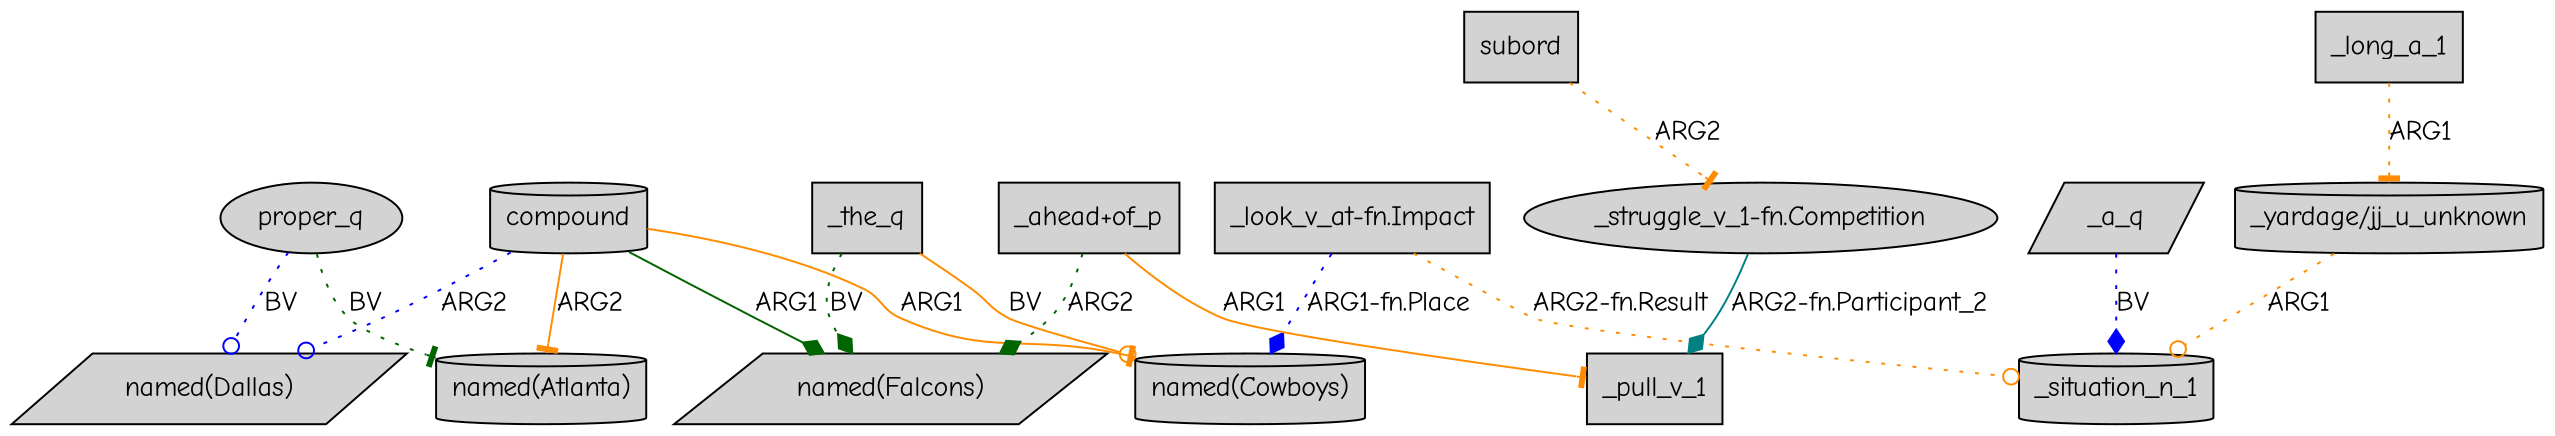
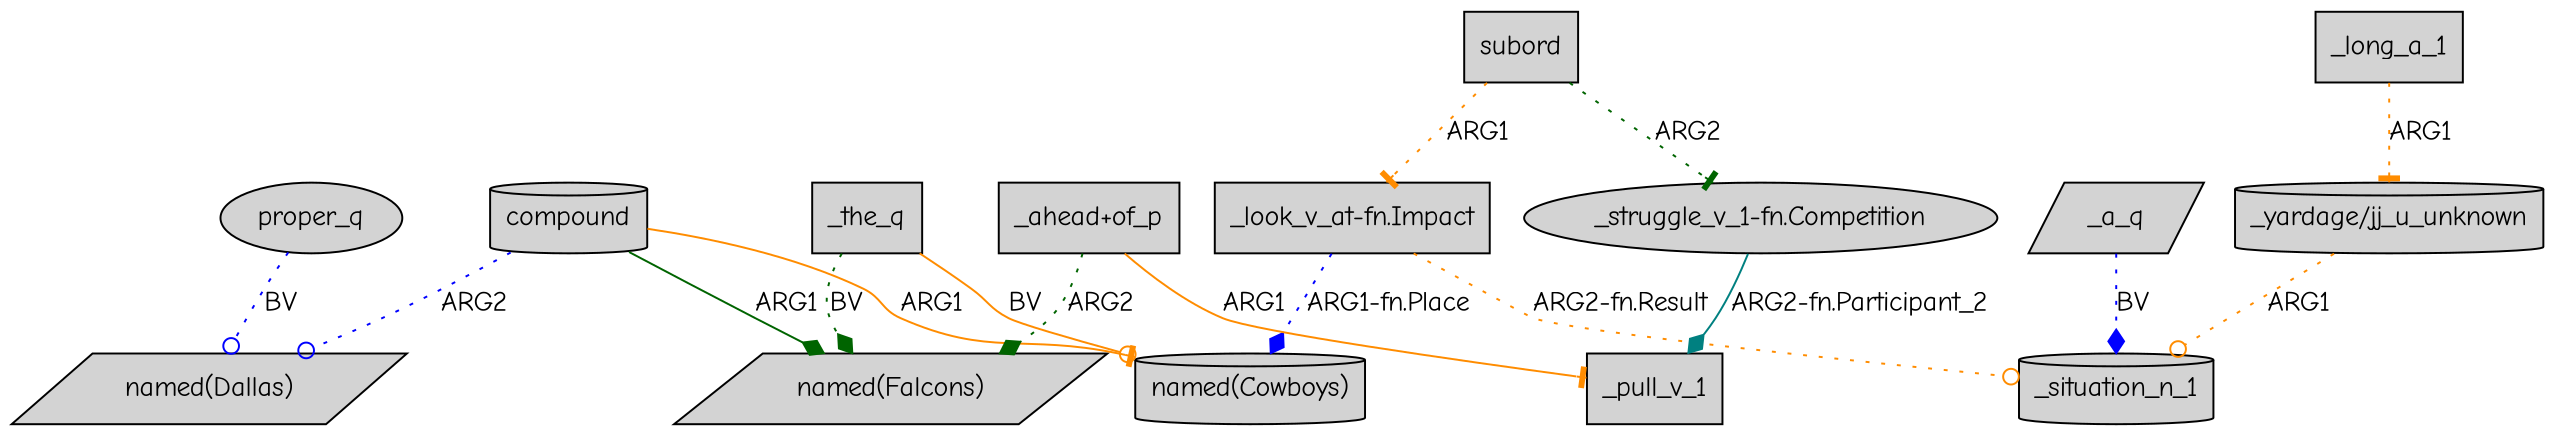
none -> (1440, 129)
(1637, 130) -> (1637, 130)
(541, 389) -> none
